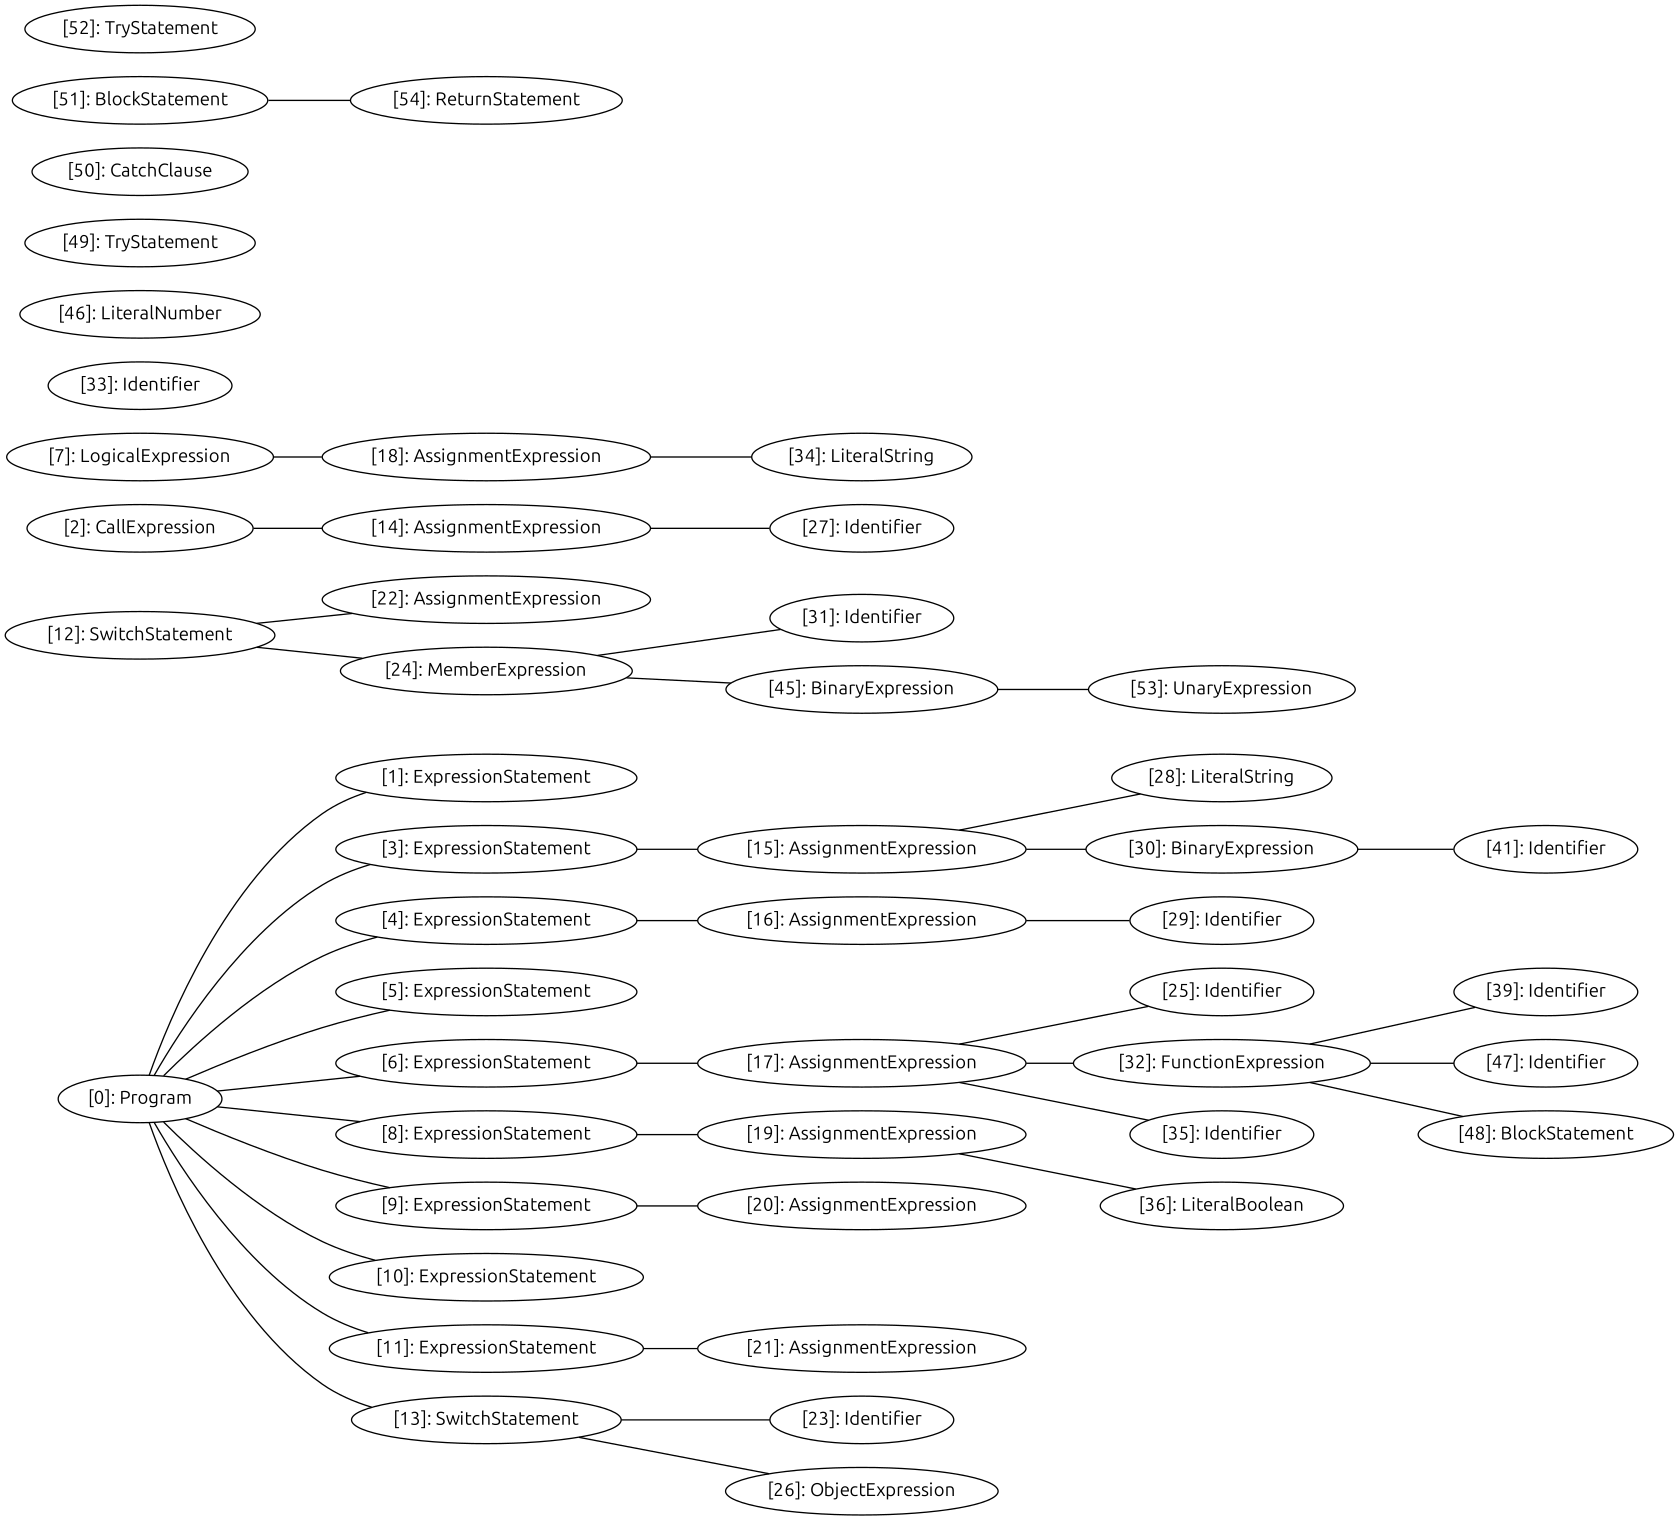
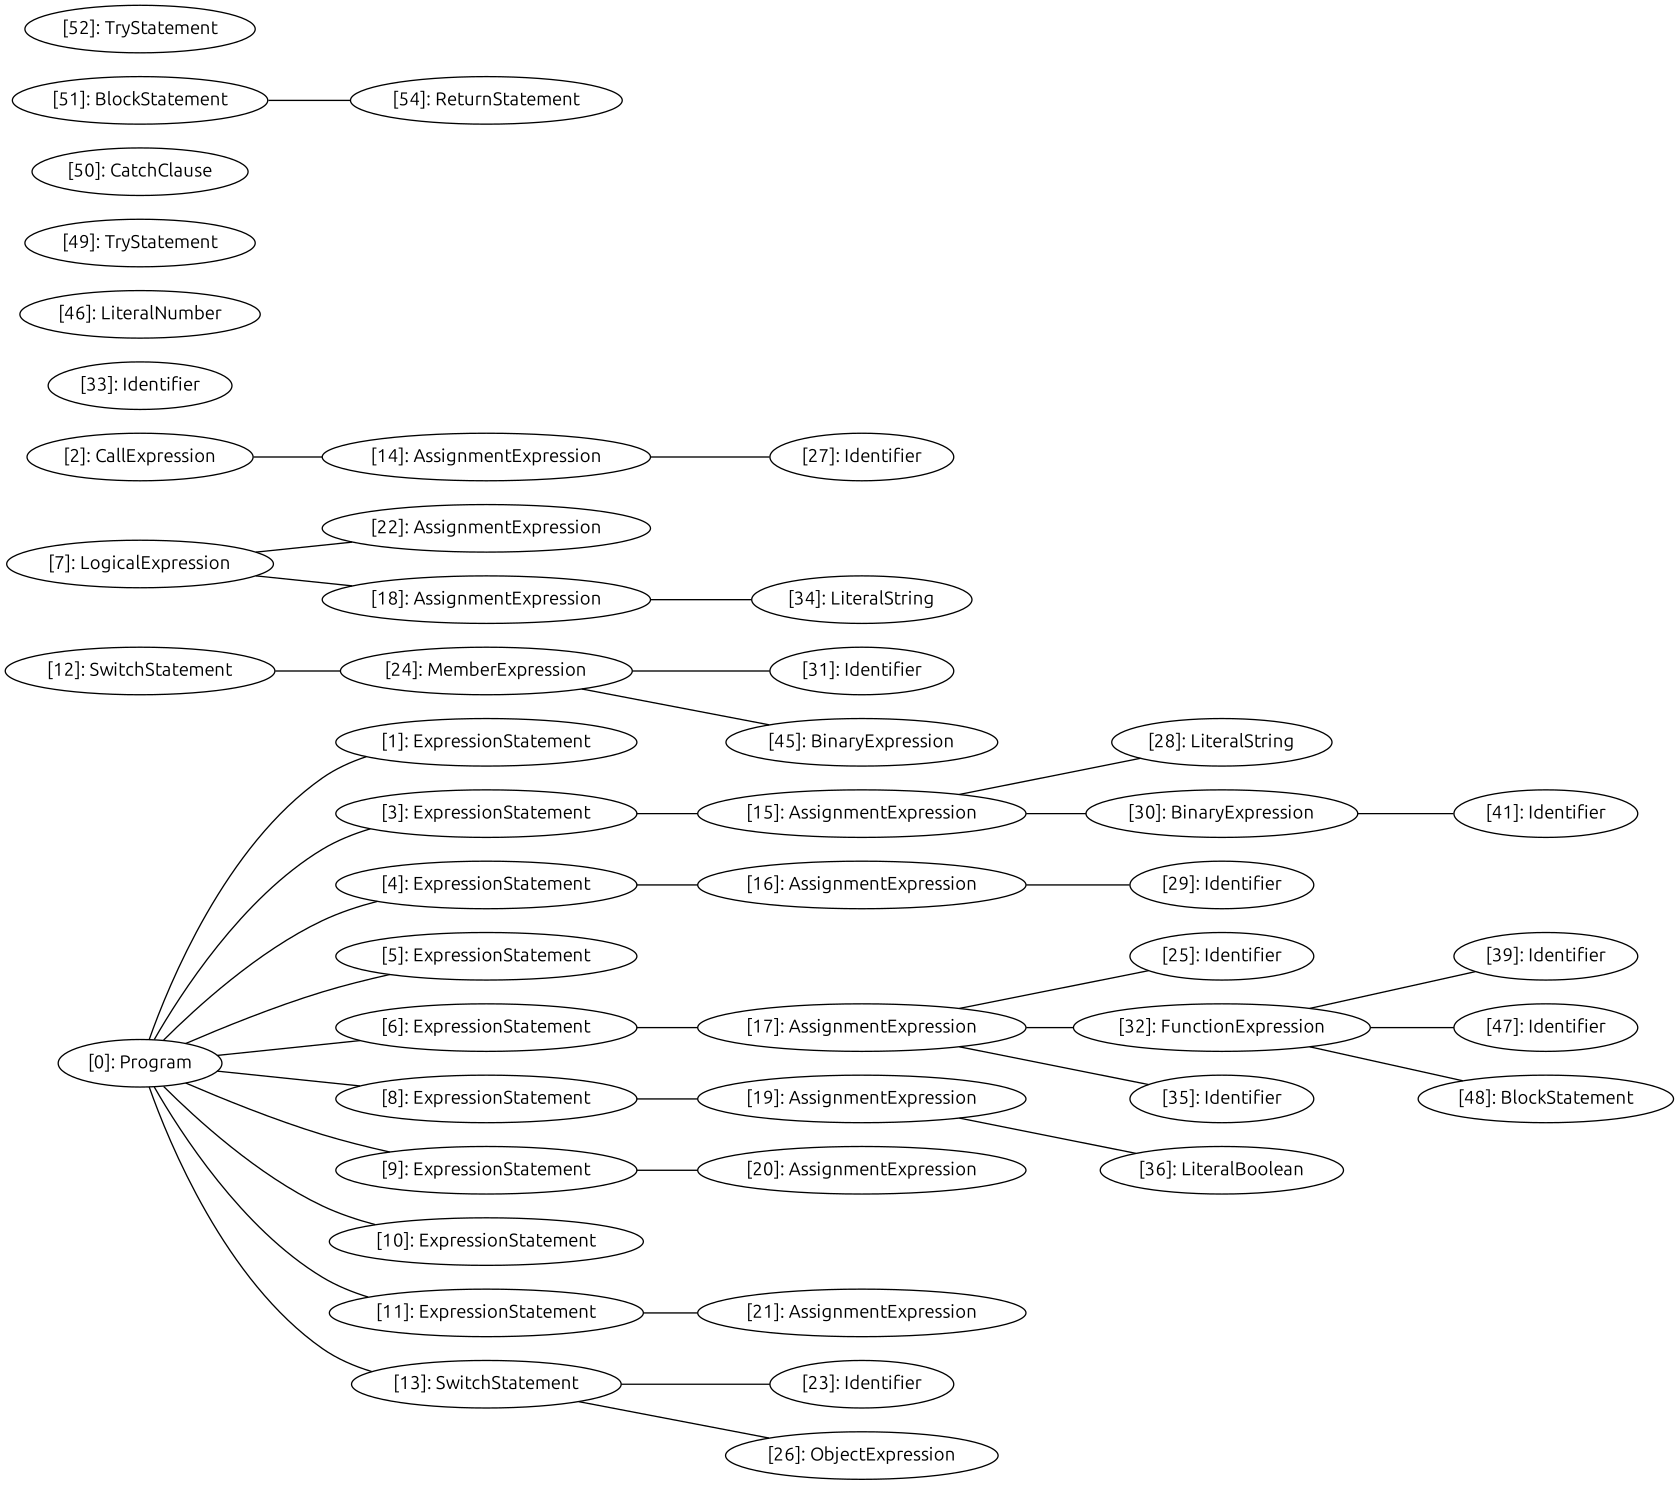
(304, 618) -> (304, 547)
(1222, 689) -> none
